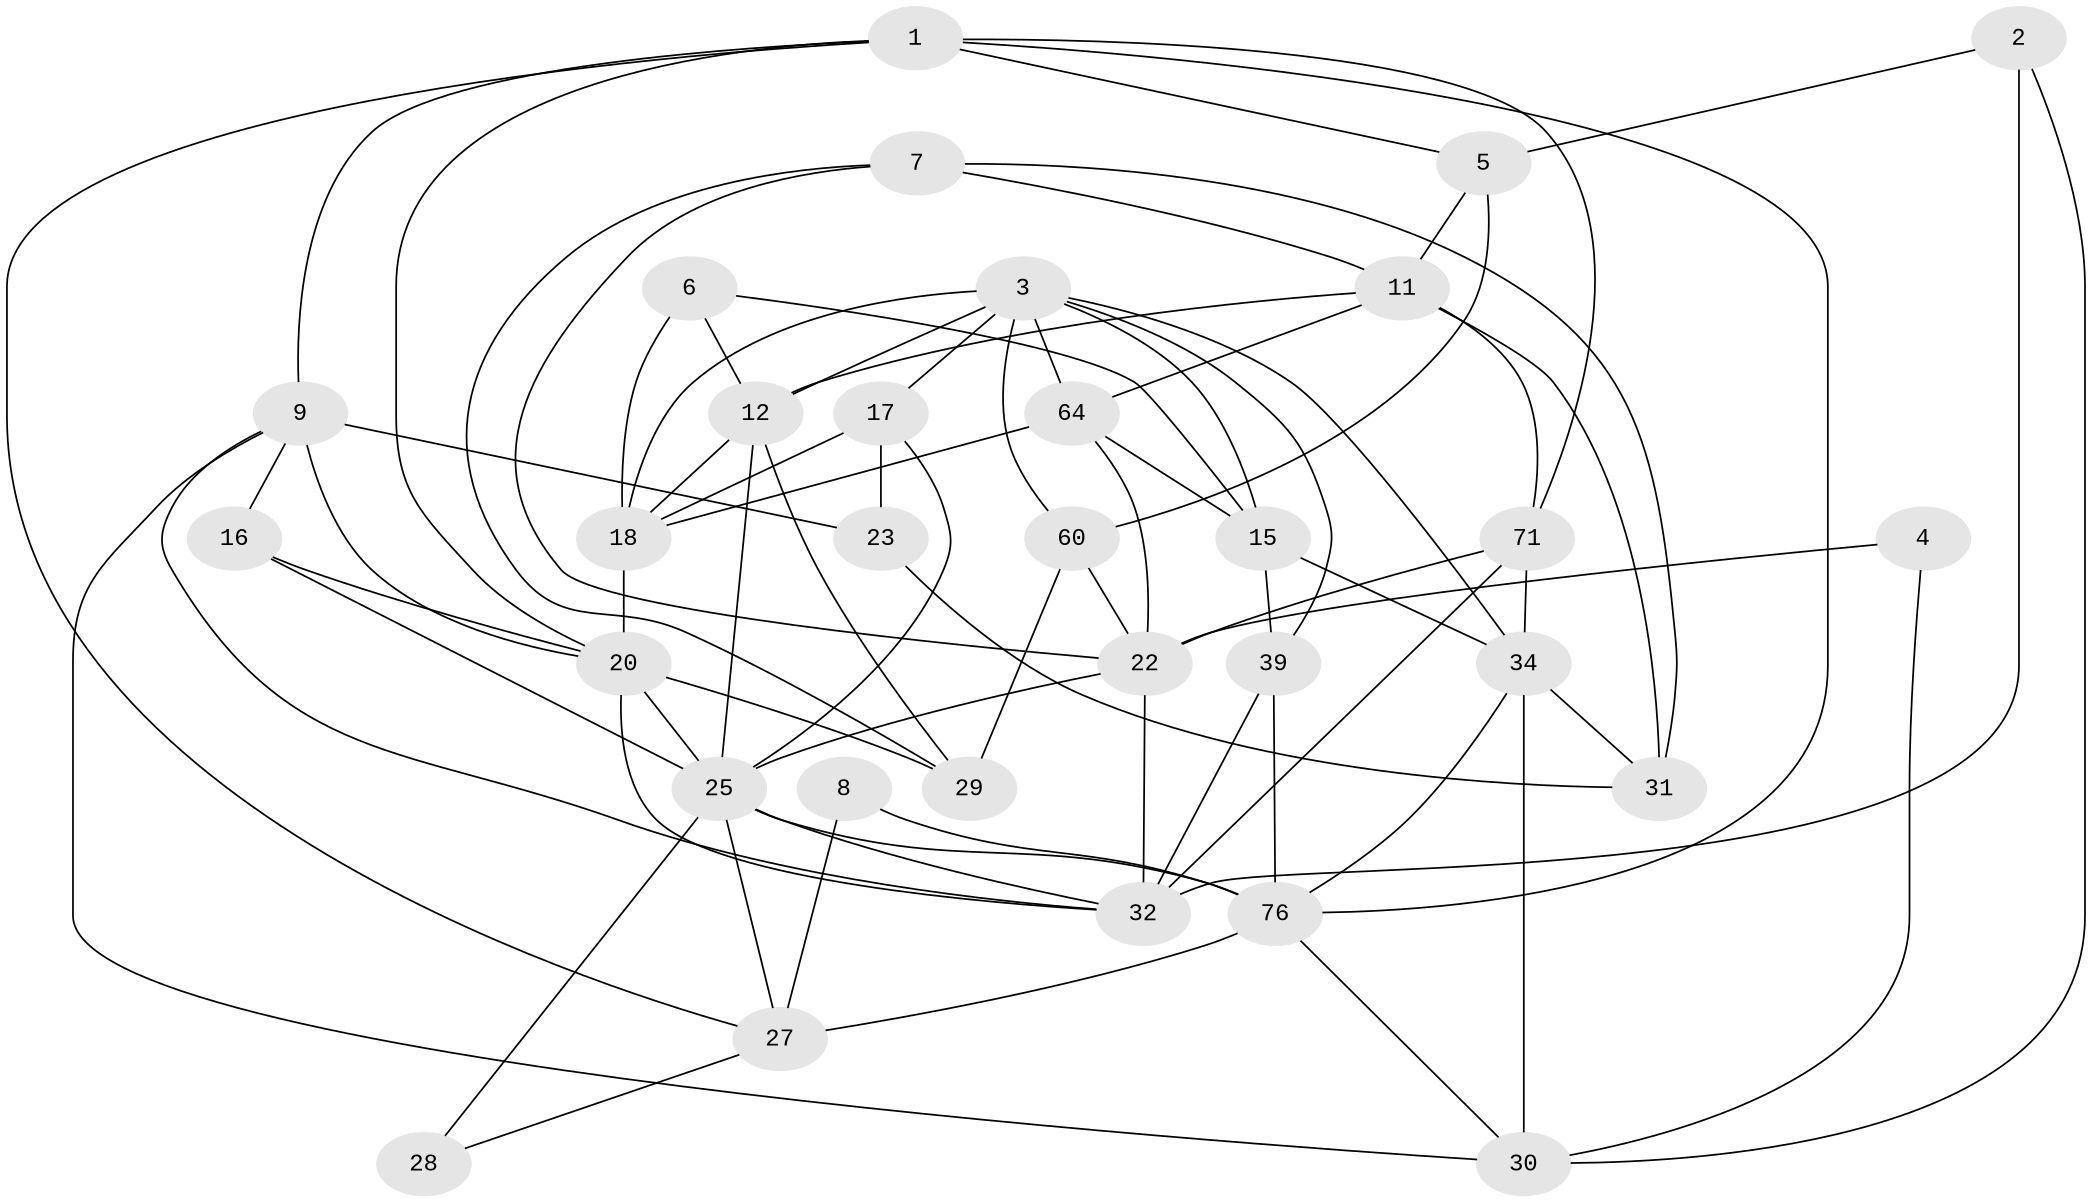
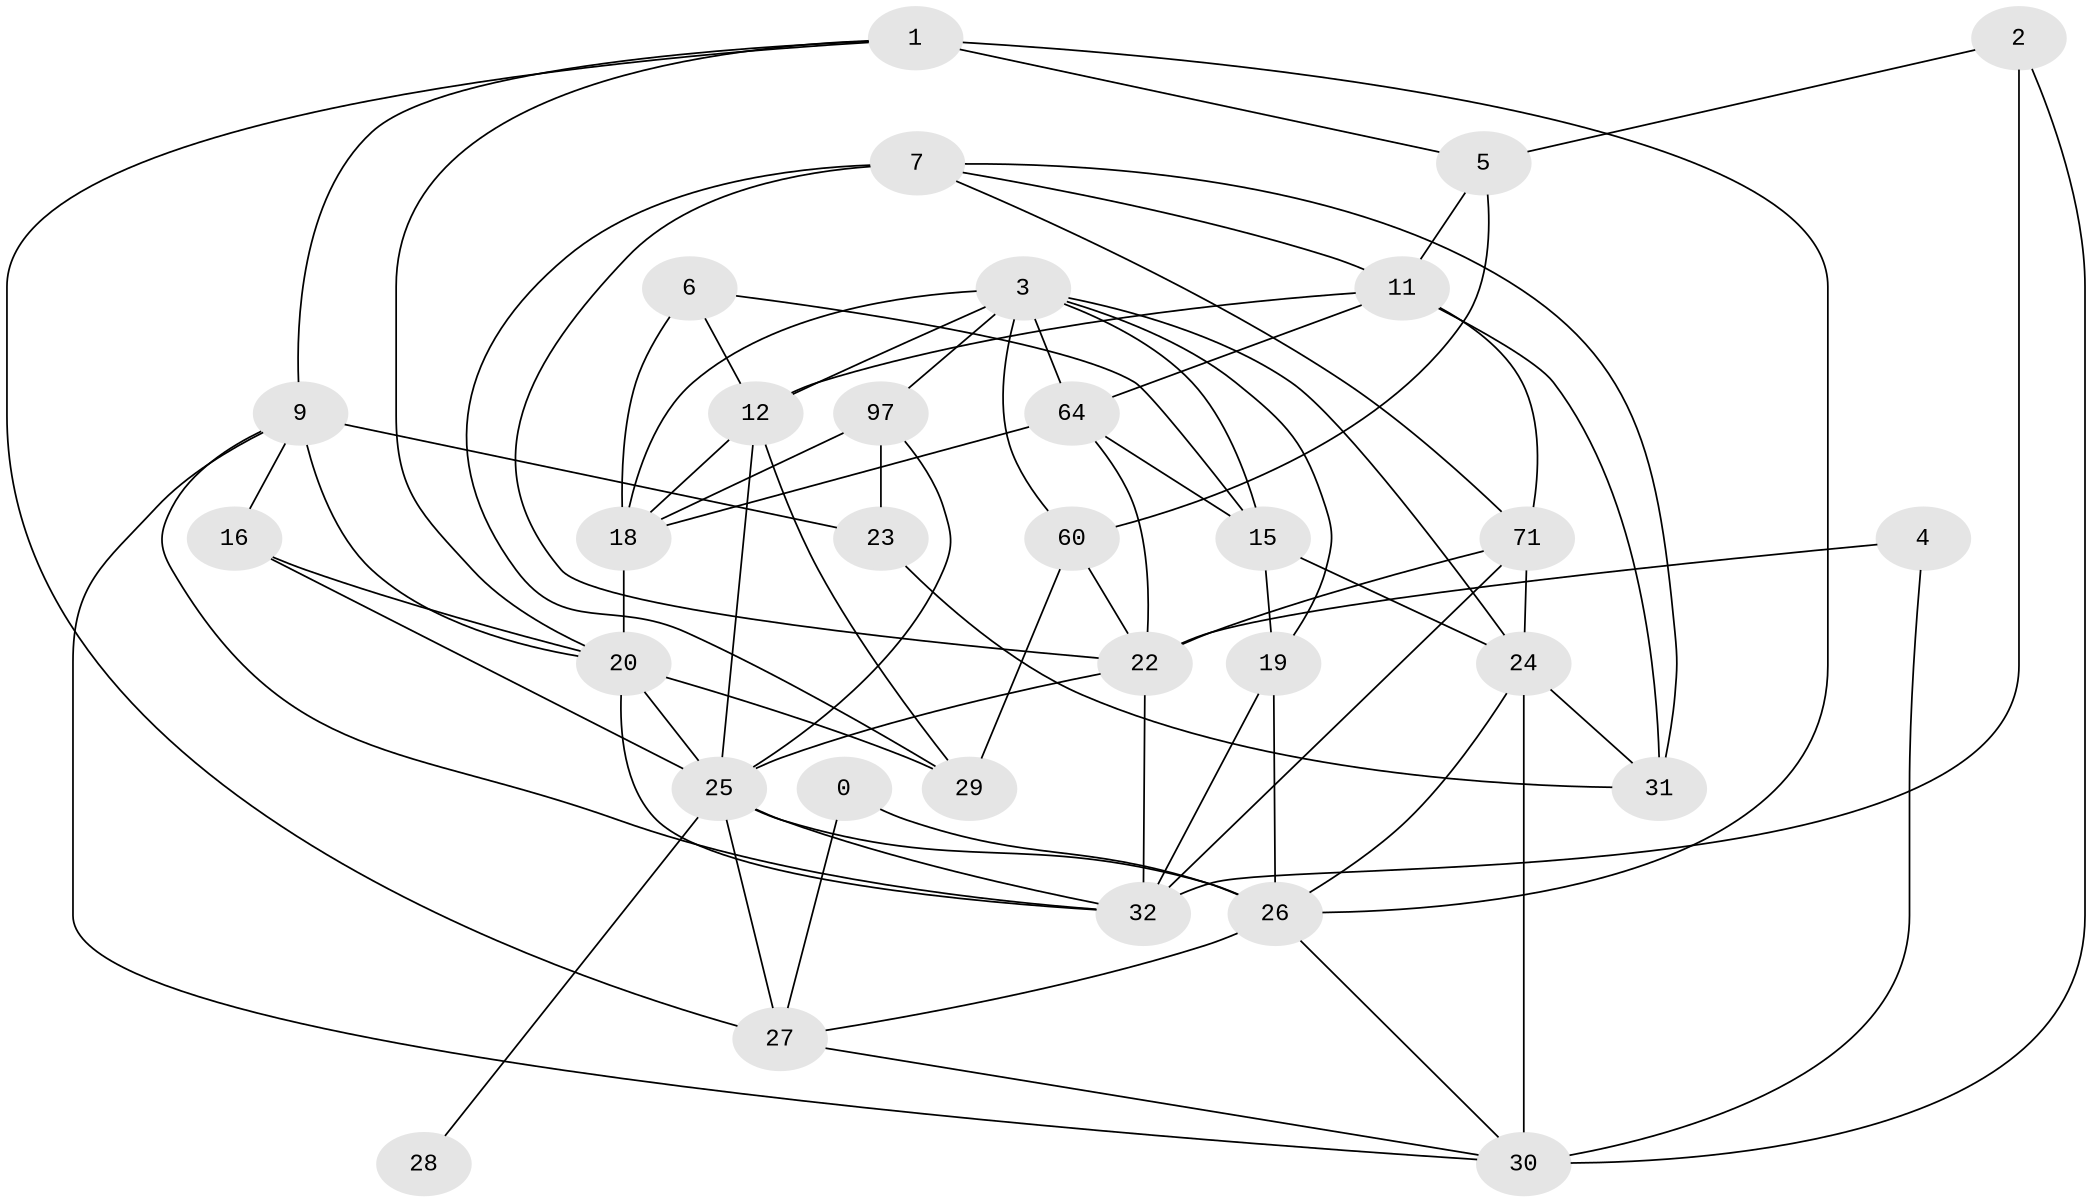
(1456, 86) -> (1245, 321)
(881, 414) -> (881, 414)
(1274, 664) -> (1274, 664)
(1524, 664) -> (1524, 664)
(844, 789) -> (844, 789)
(1275, 914) -> (1275, 914)
(602, 1102) -> (1152, 1102)
